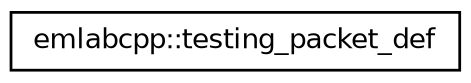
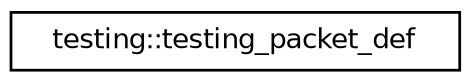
(235, 41) -> (235, 41)
